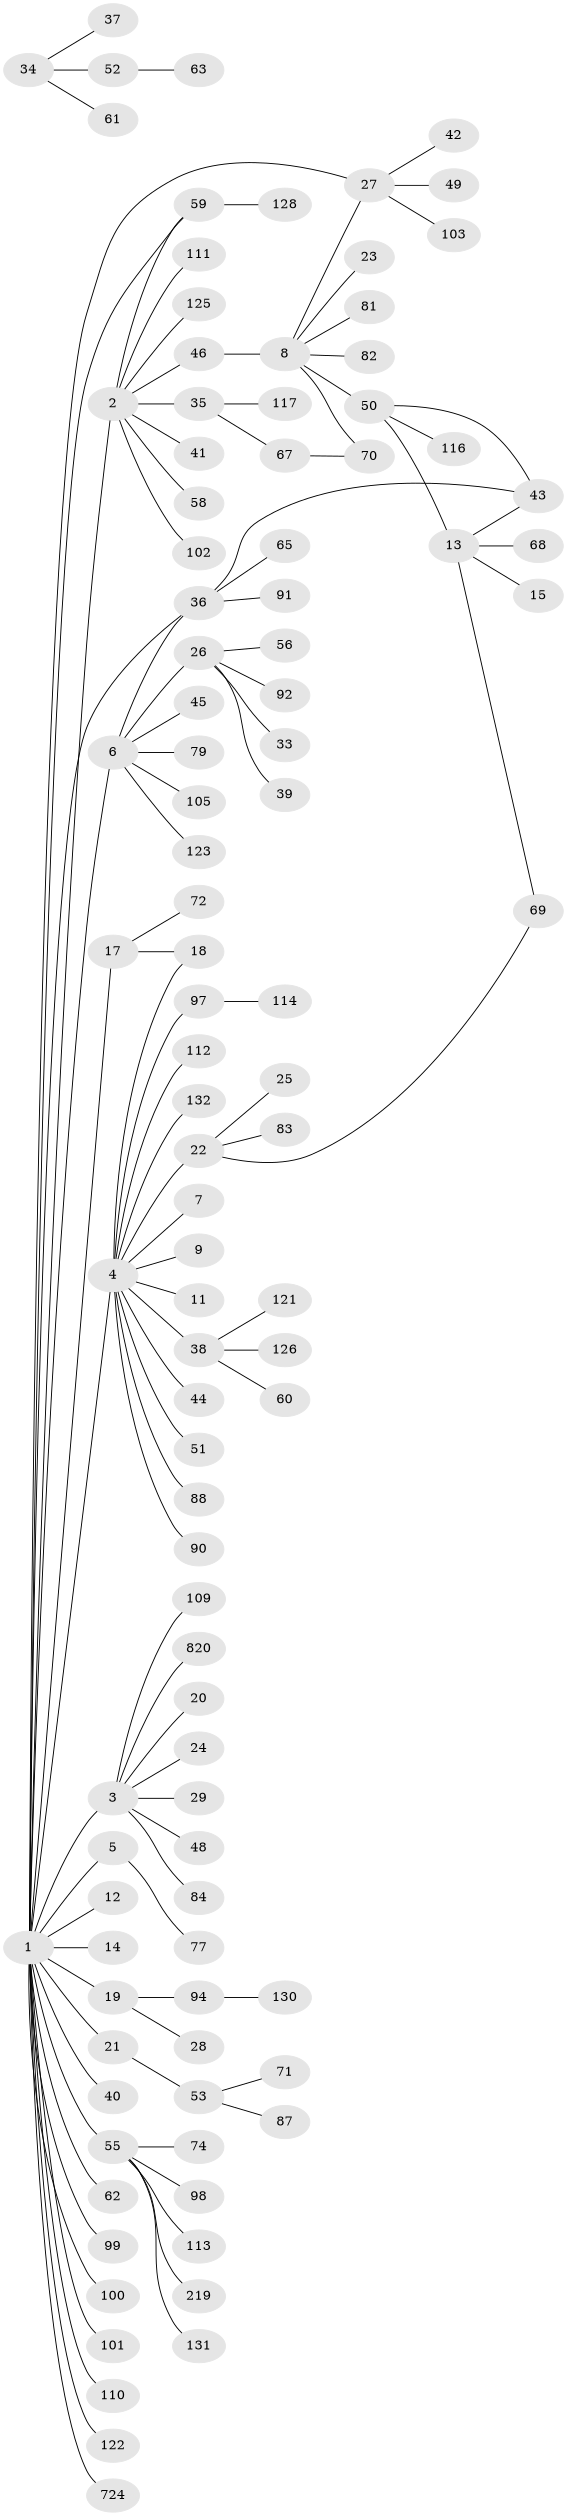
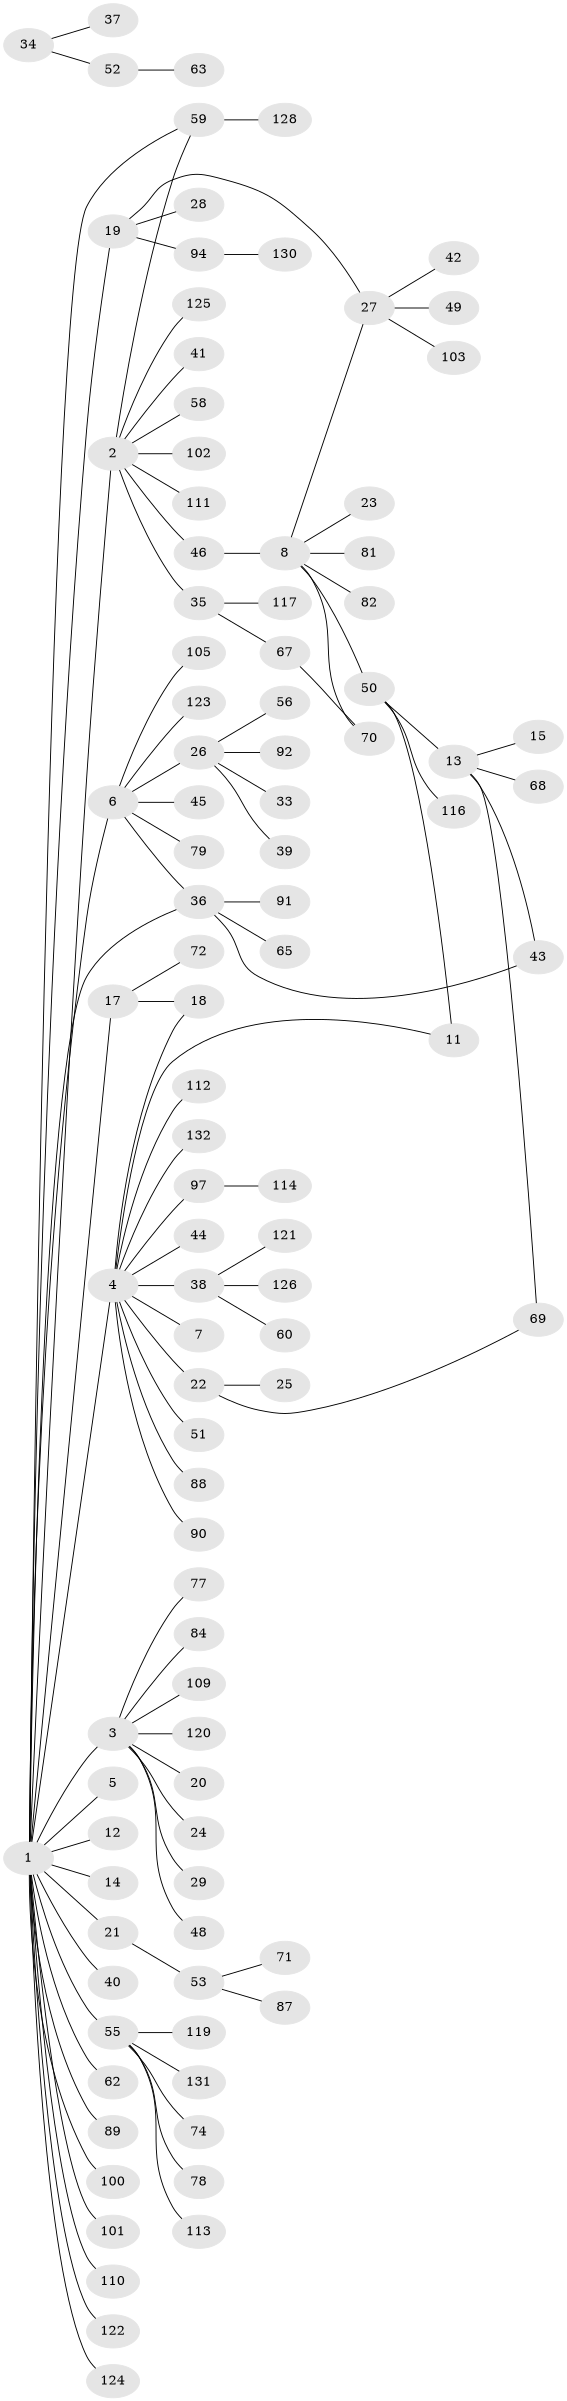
(113, 120) -> none
(474, 421) -> (430, 860)
(57, 606) -> (257, 191)
(285, 1130) -> none
(199, 1251) -> none
(199, 1649) -> (199, 1734)
(156, 1898) -> (146, 1654)
(199, 2197) -> (199, 2182)
(113, 2247) -> (113, 2132)
(199, 2296) -> (199, 2033)
(113, 2496) -> (113, 2381)
